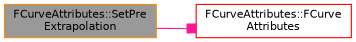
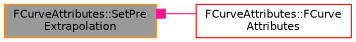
(171, 29) -> (182, 14)
